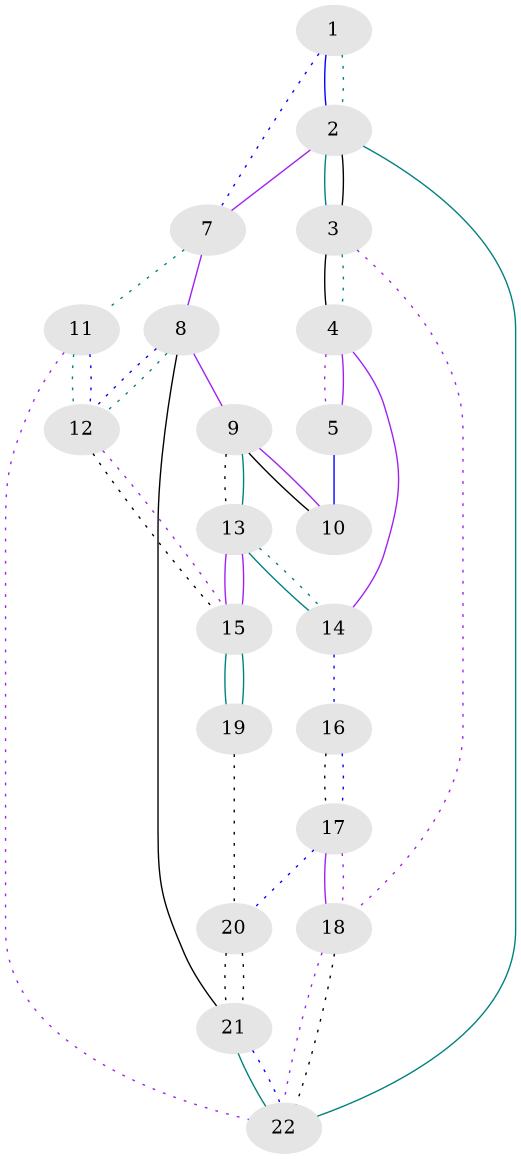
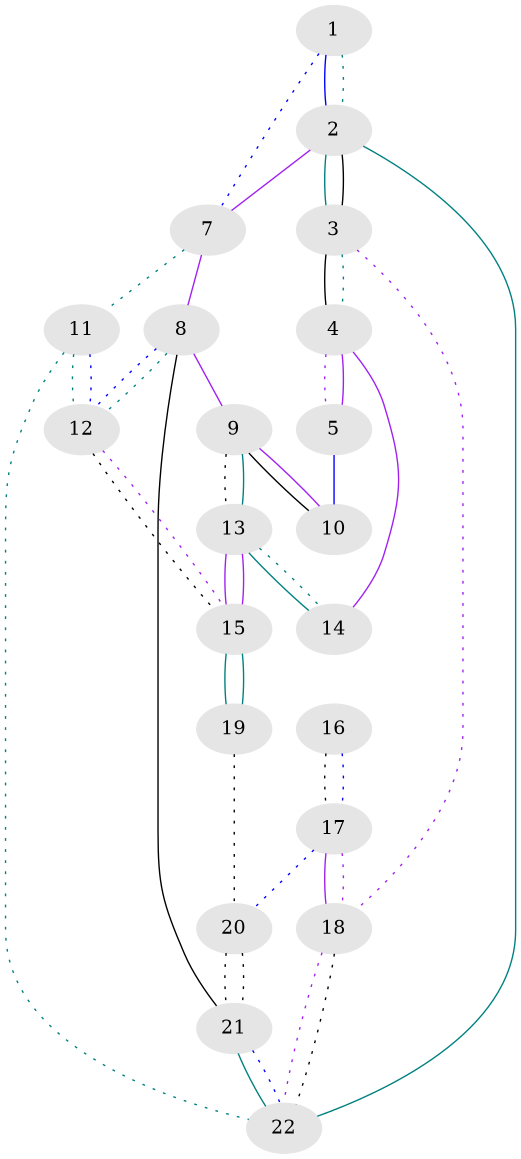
(334, 679) -> none
(6, 800) -> (6, 800)
